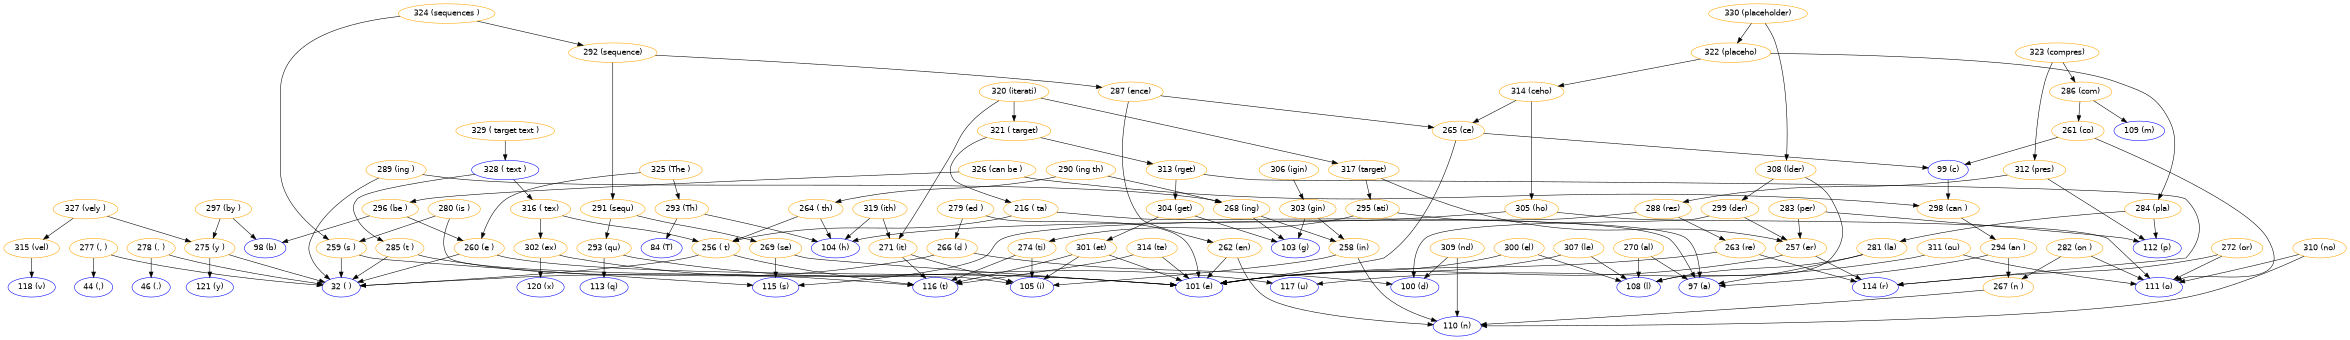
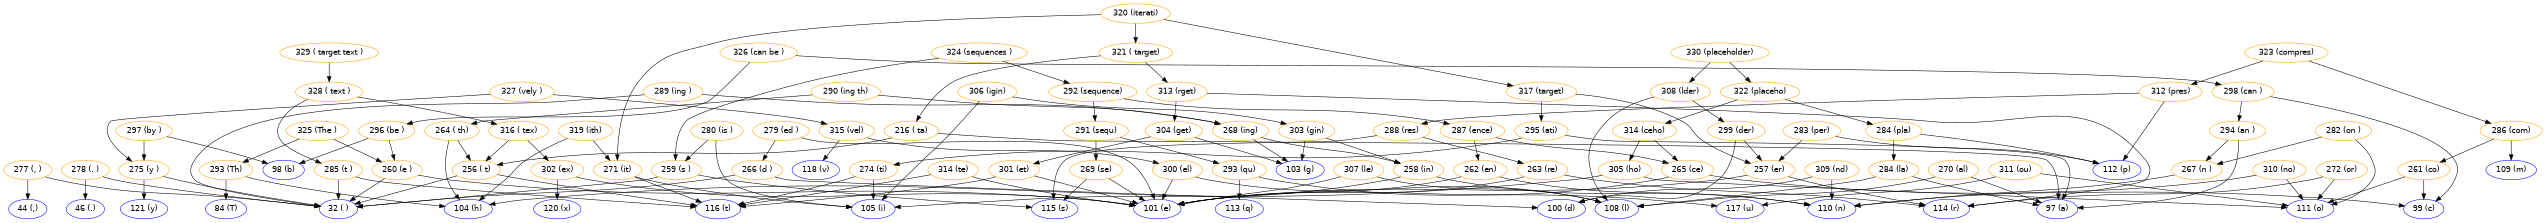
none -> (996, 150)
(505, 170) -> (329, 92)
(1948, 190) -> (2388, 124)
(1882, 248) -> (1894, 170)
(1064, 266) -> (932, 152)
